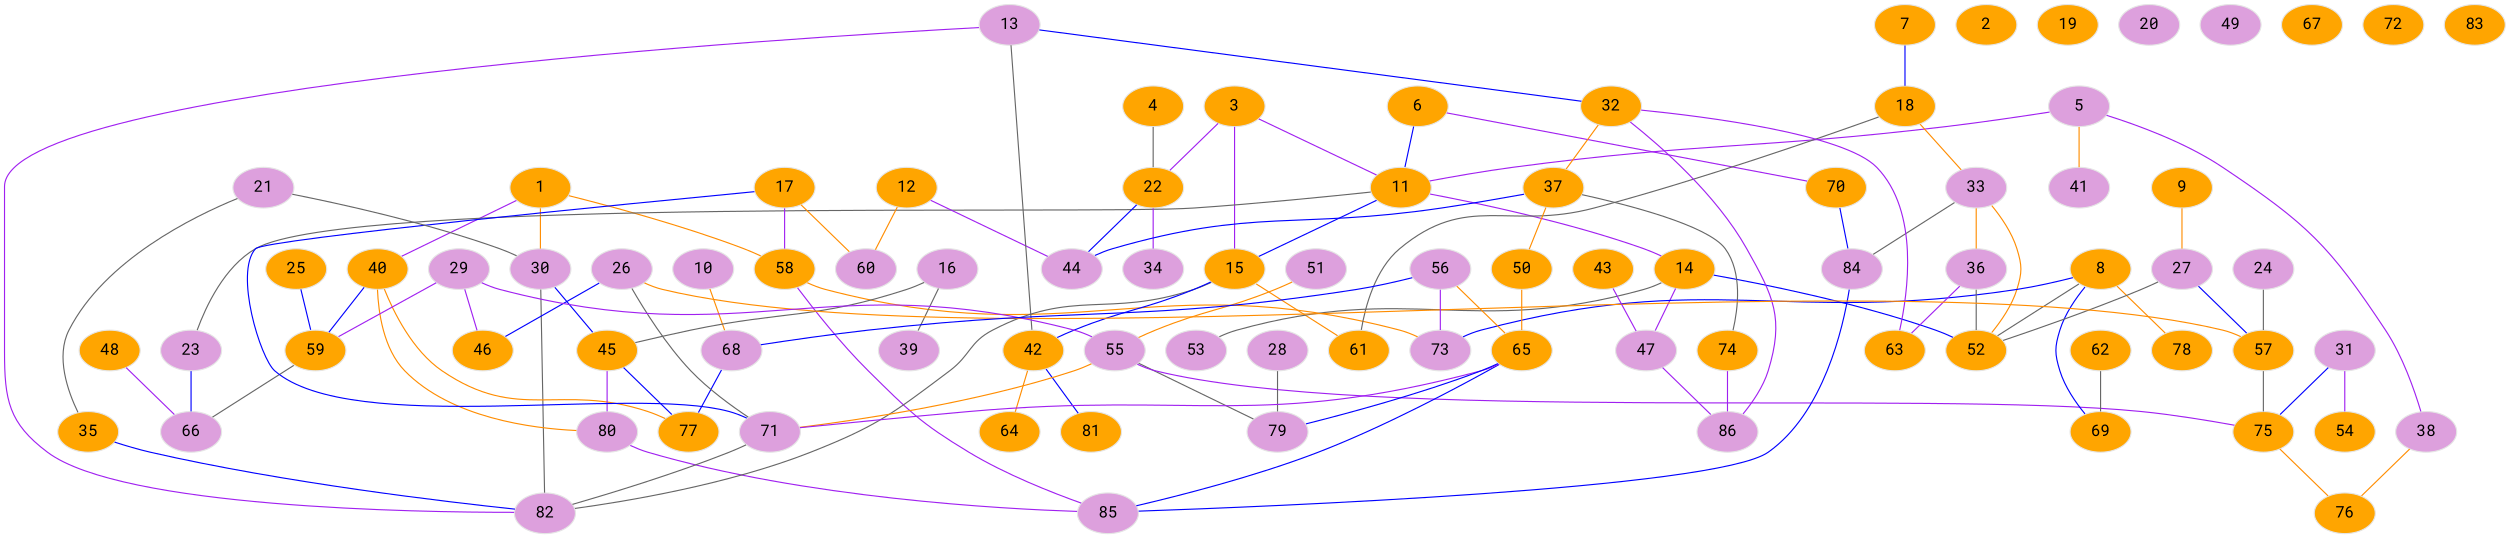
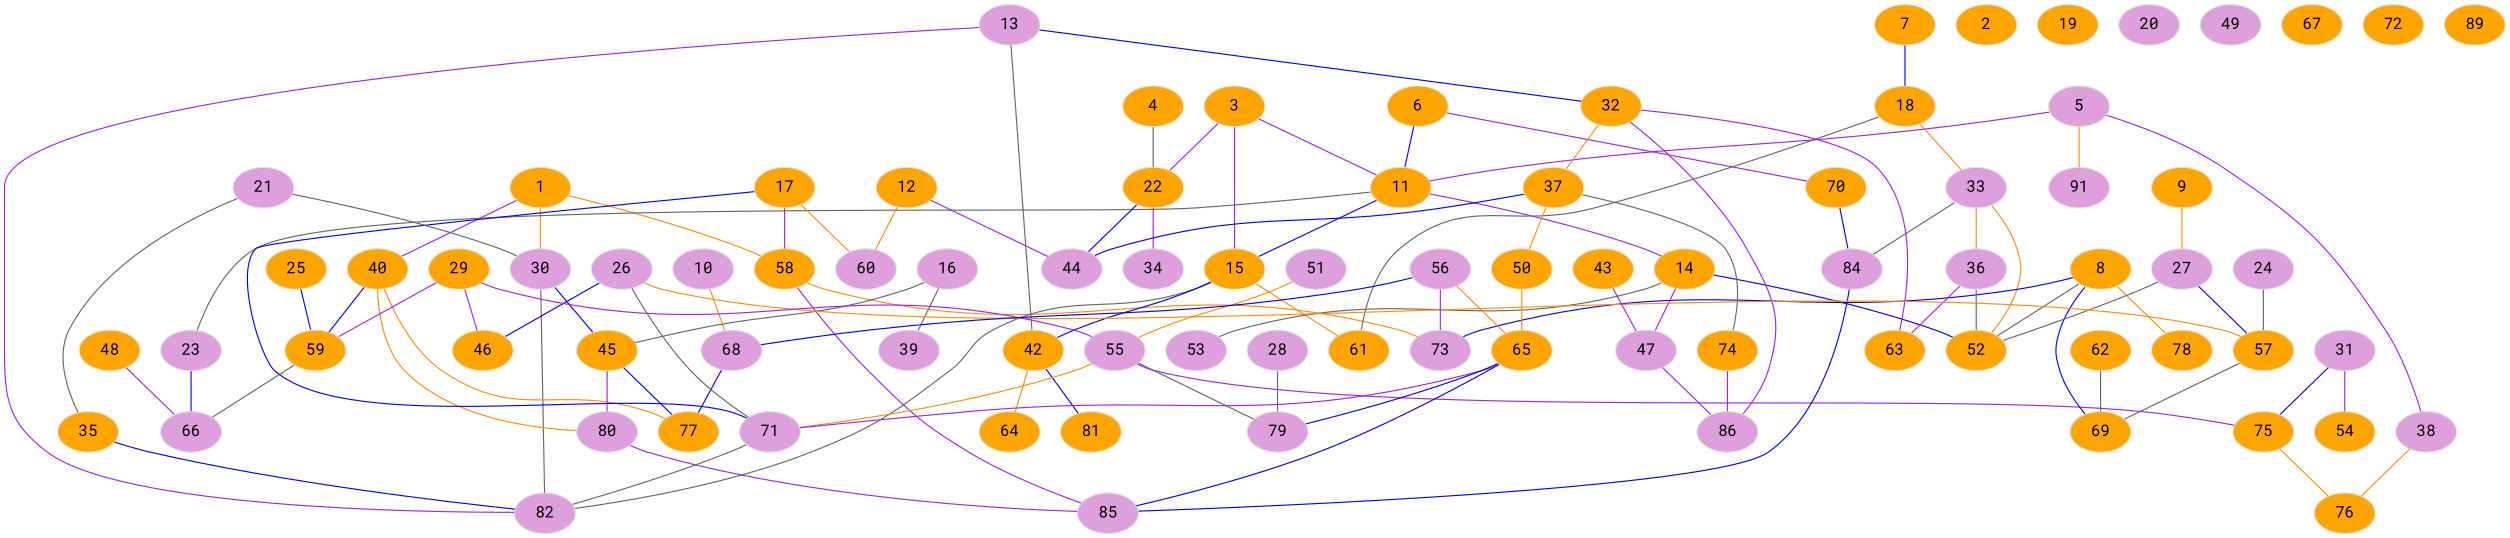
(2475, 25) -> (2475, 25)
(2079, 188) -> (2079, 188)
(459, 269) -> (459, 269)
(2263, 391) -> (2182, 391)
